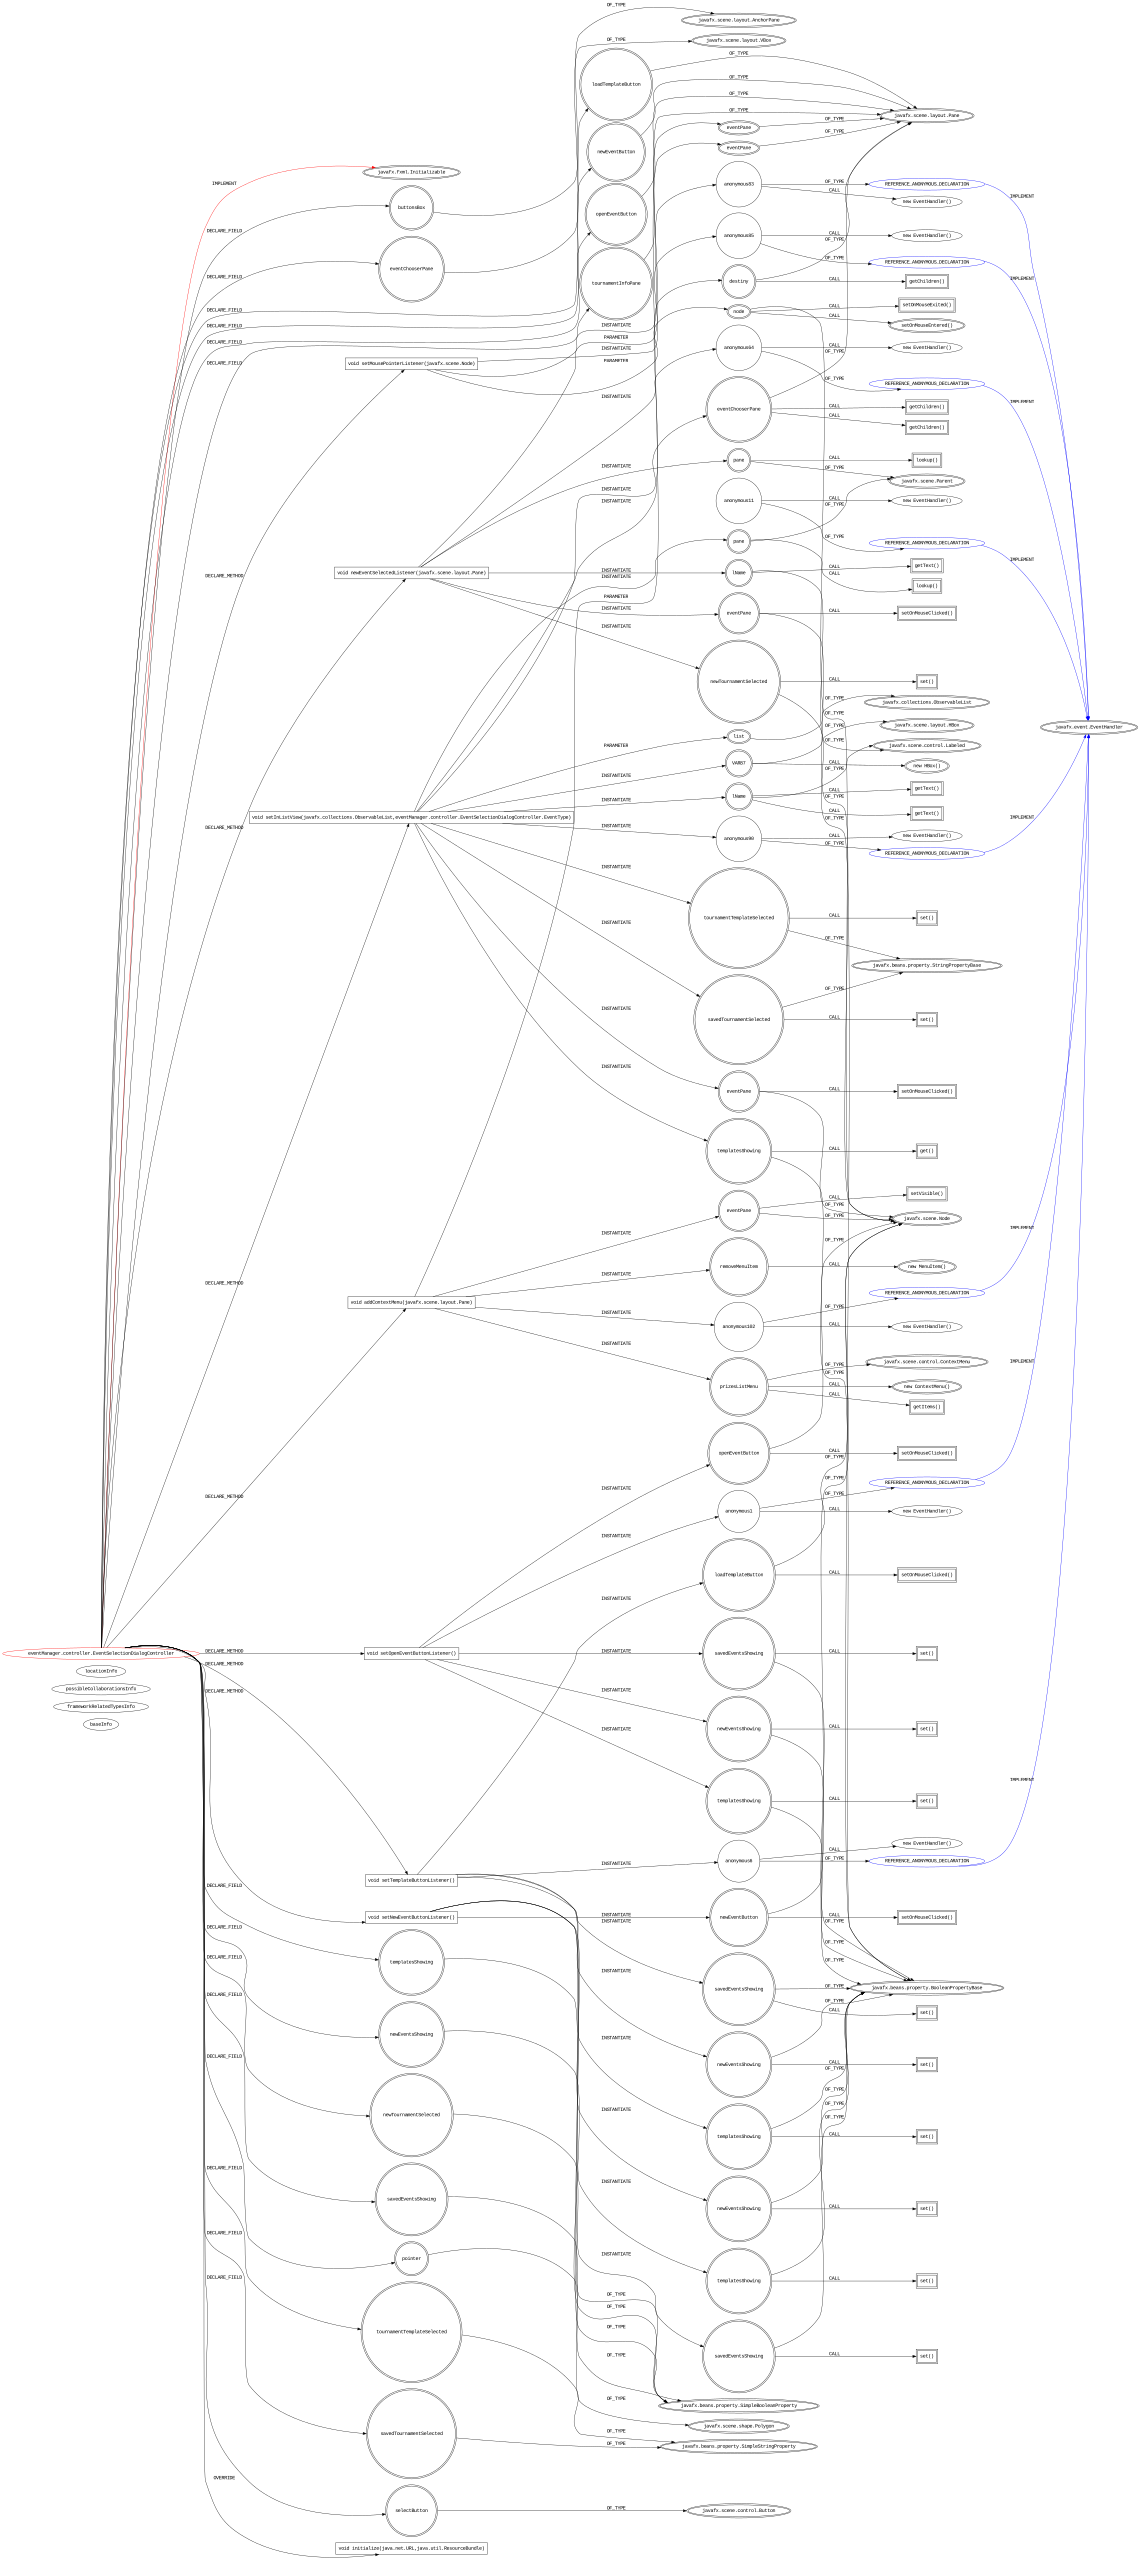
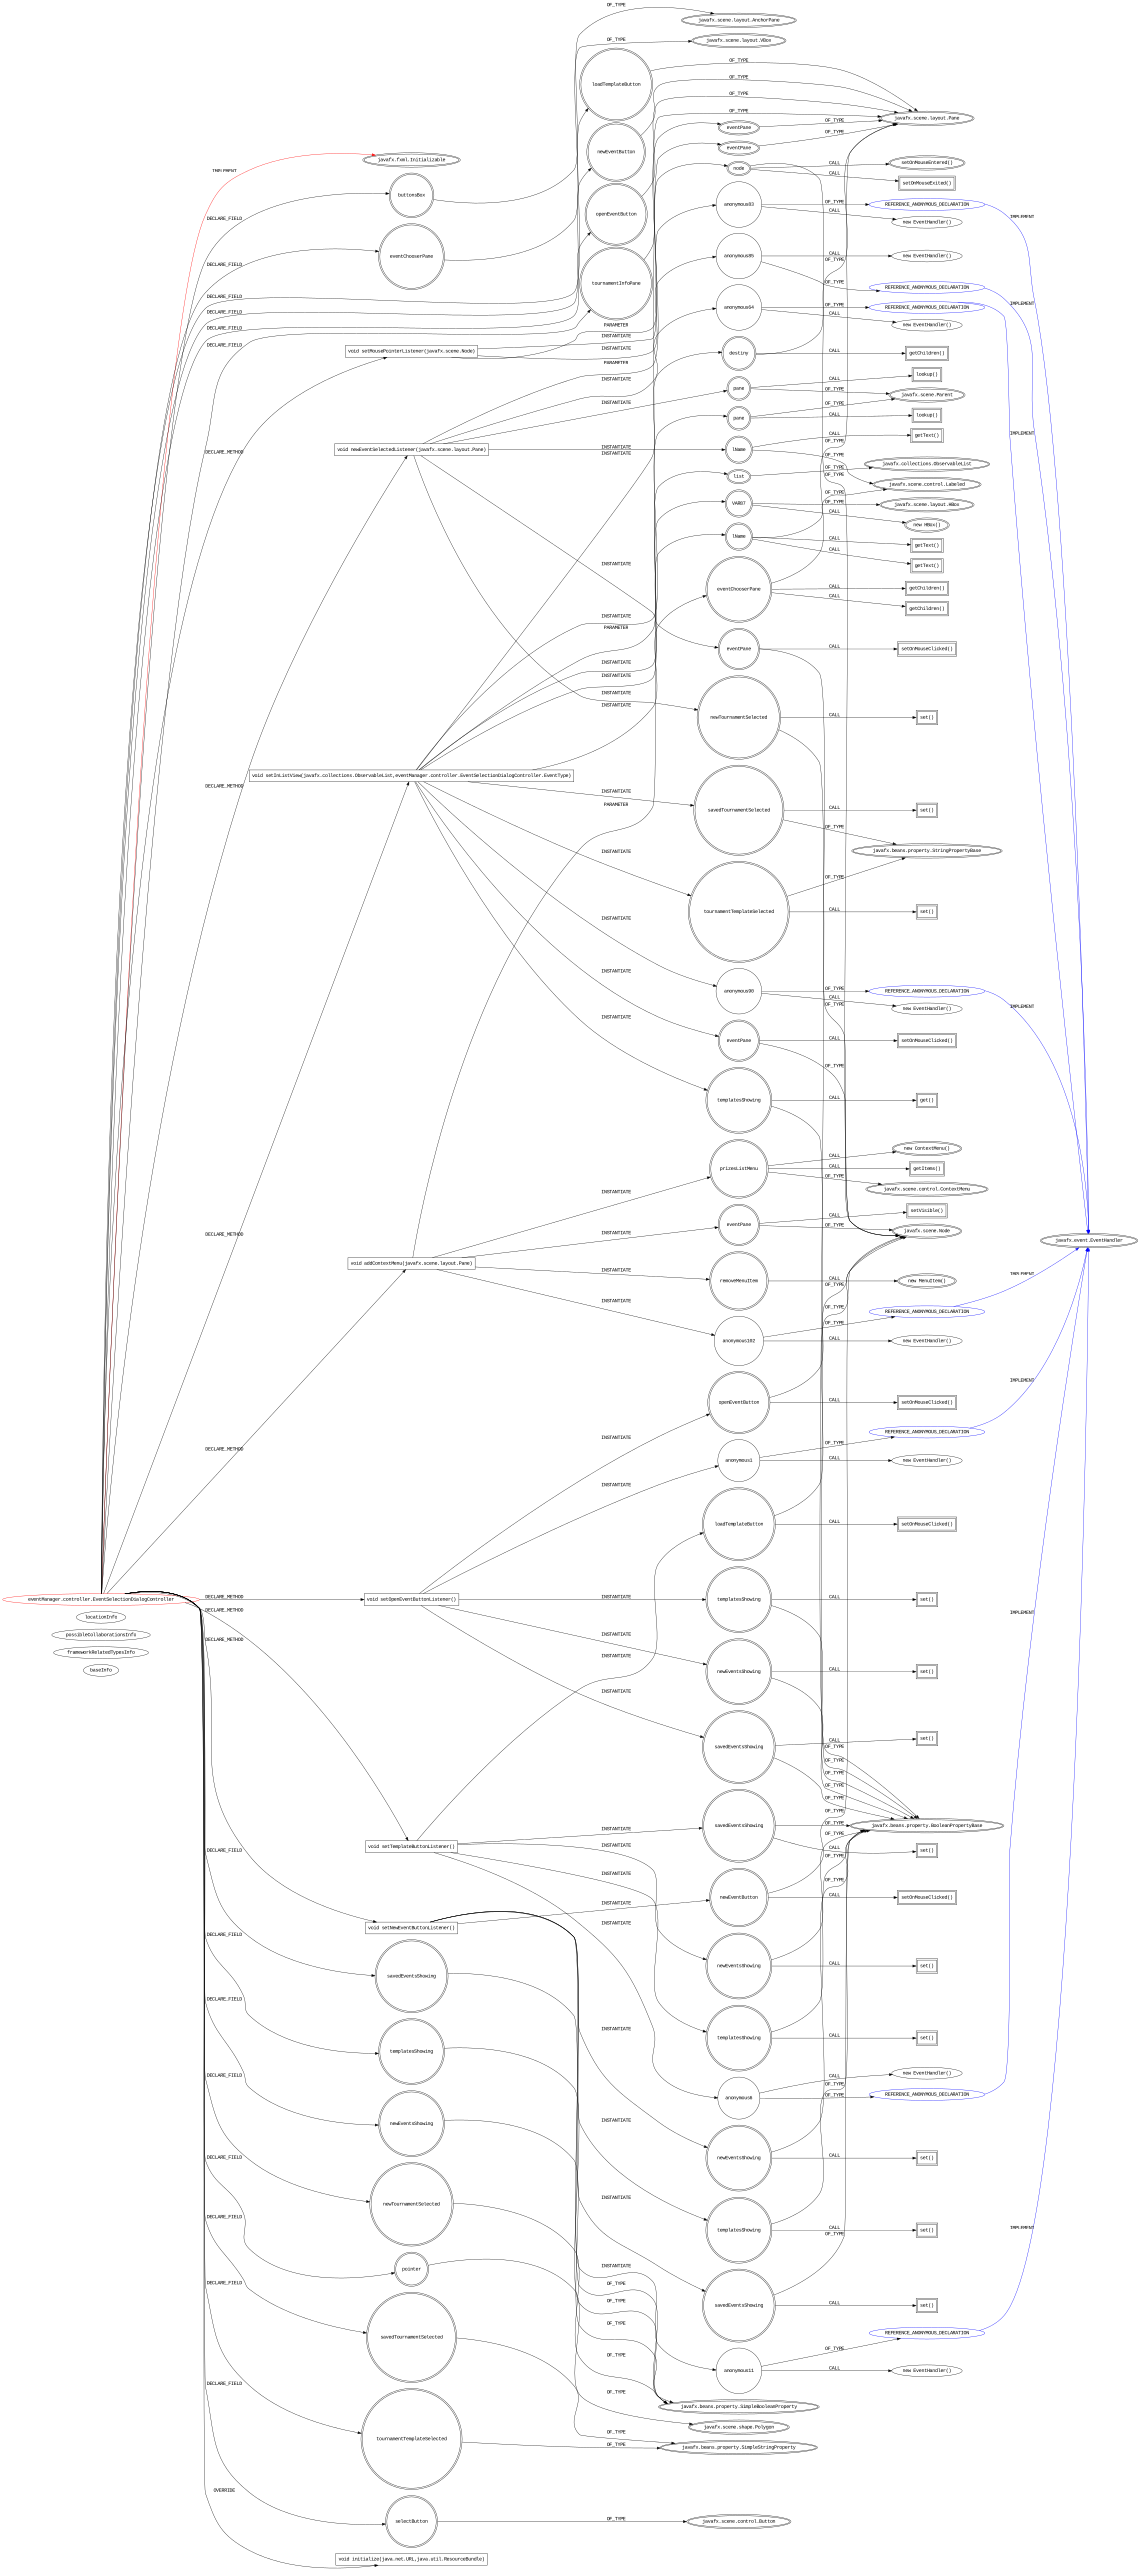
none -> (592, 2276)
